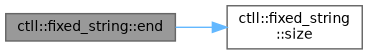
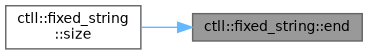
(194, 27) -> (159, 27)
